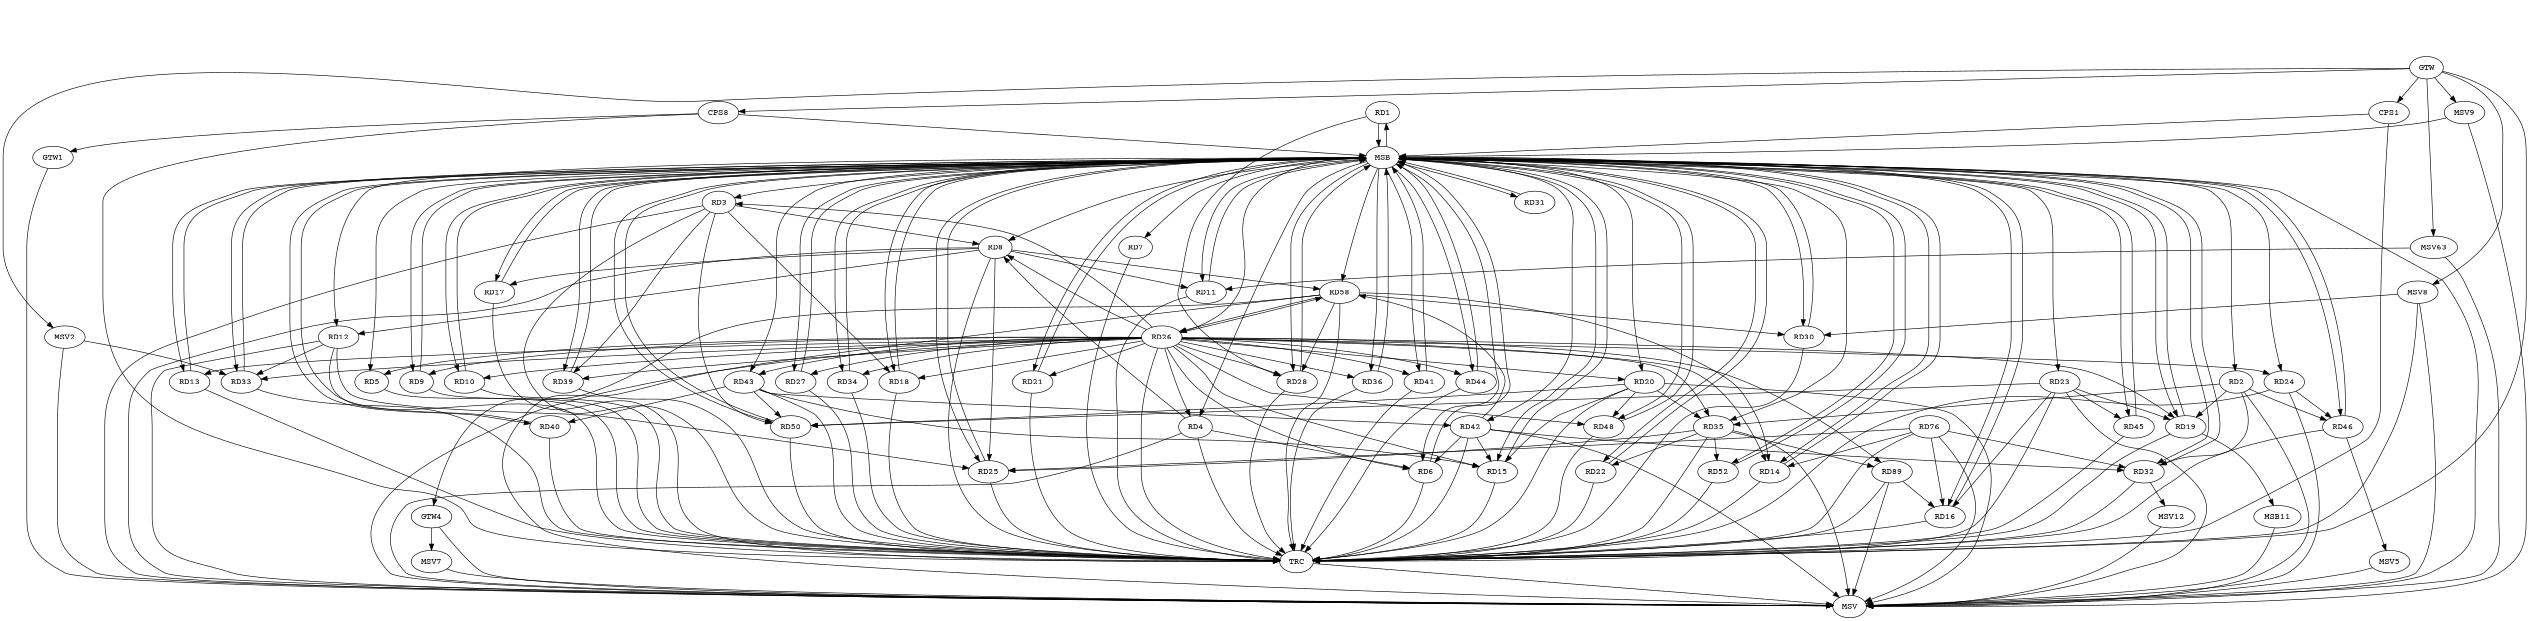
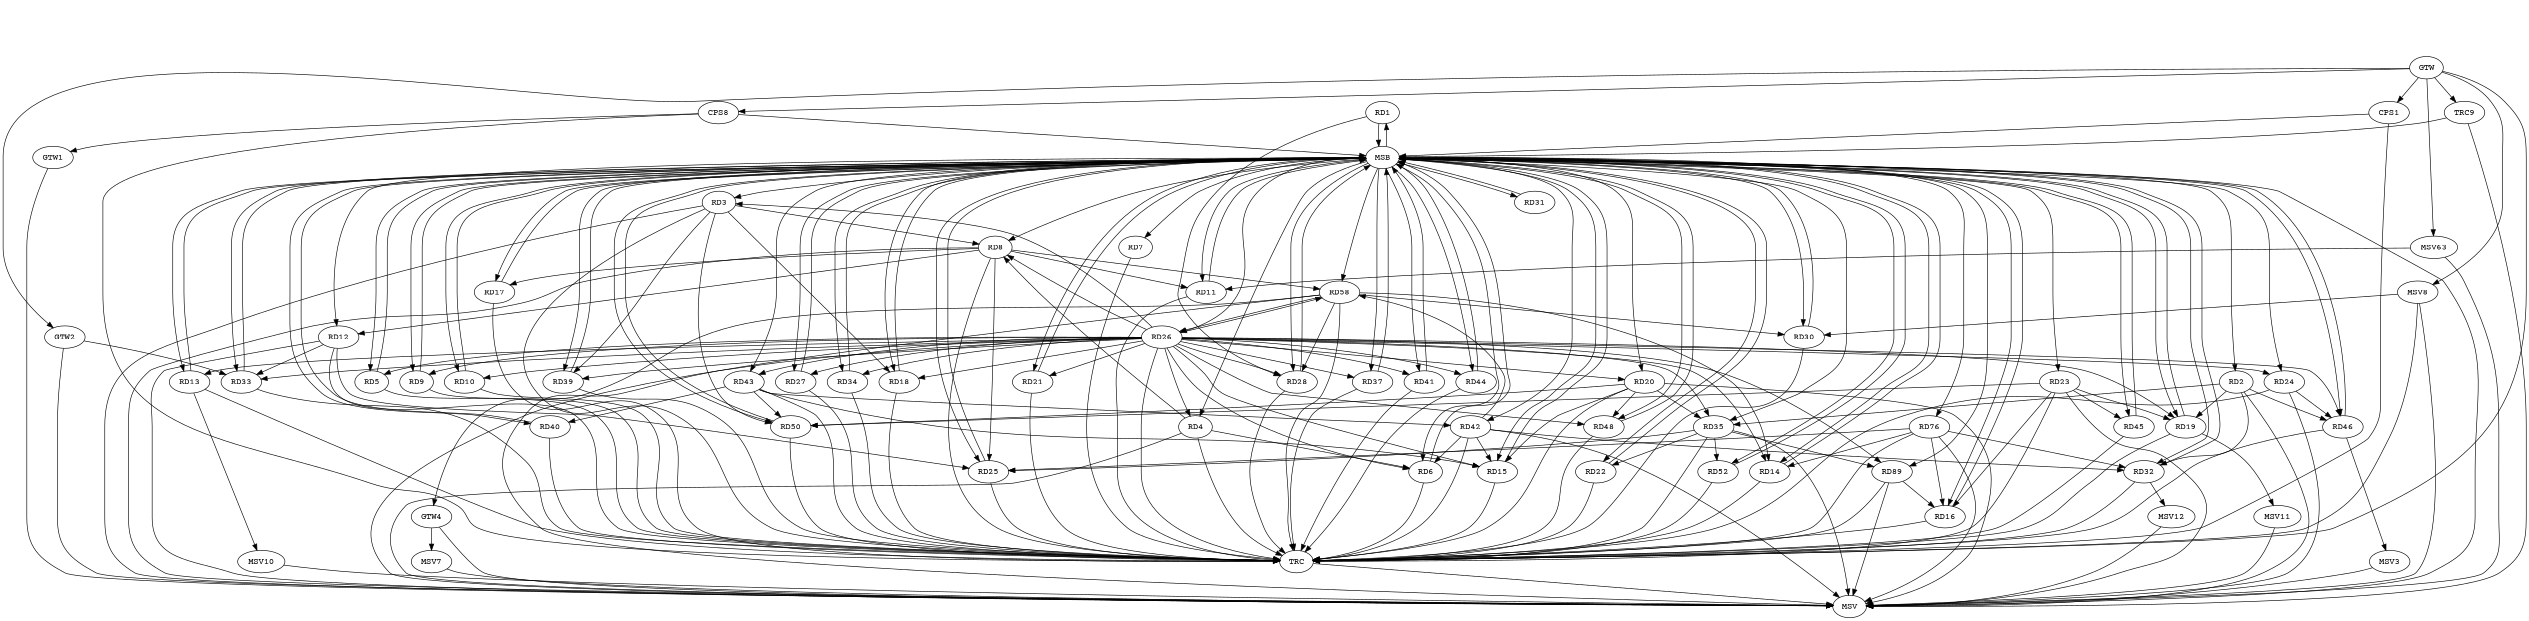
(2465, 113) -> (2465, 113)
none -> (794, 169)
none -> (1944, 189)
none -> (1967, 193)
(65, 337) -> (65, 337)
none -> (1771, 349)
(1373, 382) -> (1373, 382)
(2277, 517) -> (2277, 517)
none -> (261, 562)
(2390, 562) -> (2390, 562)
